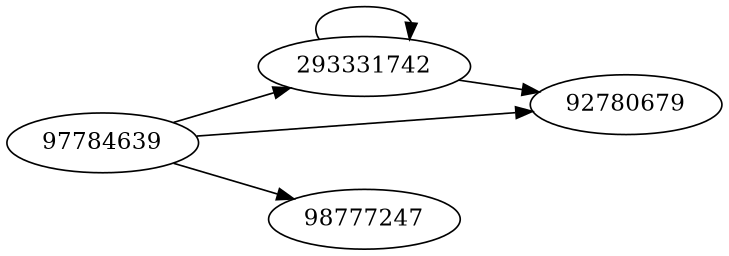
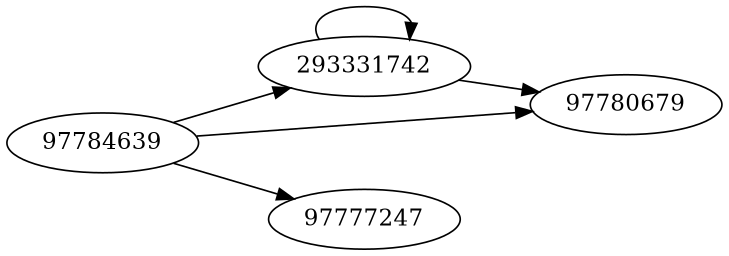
(626, 105) -> (626, 105)
(364, 219) -> (364, 219)
